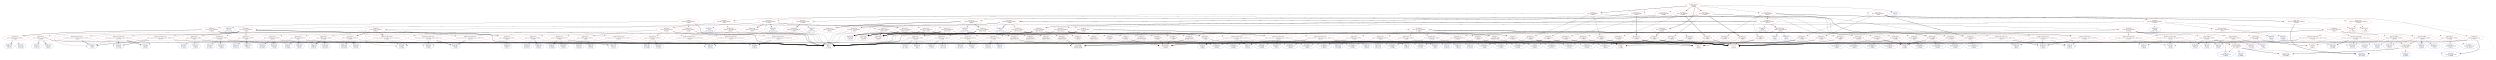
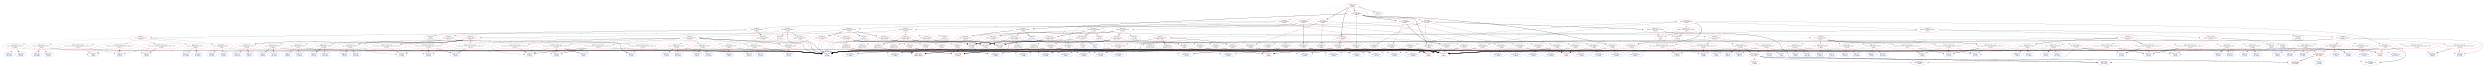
(1689, 9) -> (1379, 18)
(730, 30) -> none
(262, 46) -> none
none -> (120, 54)
